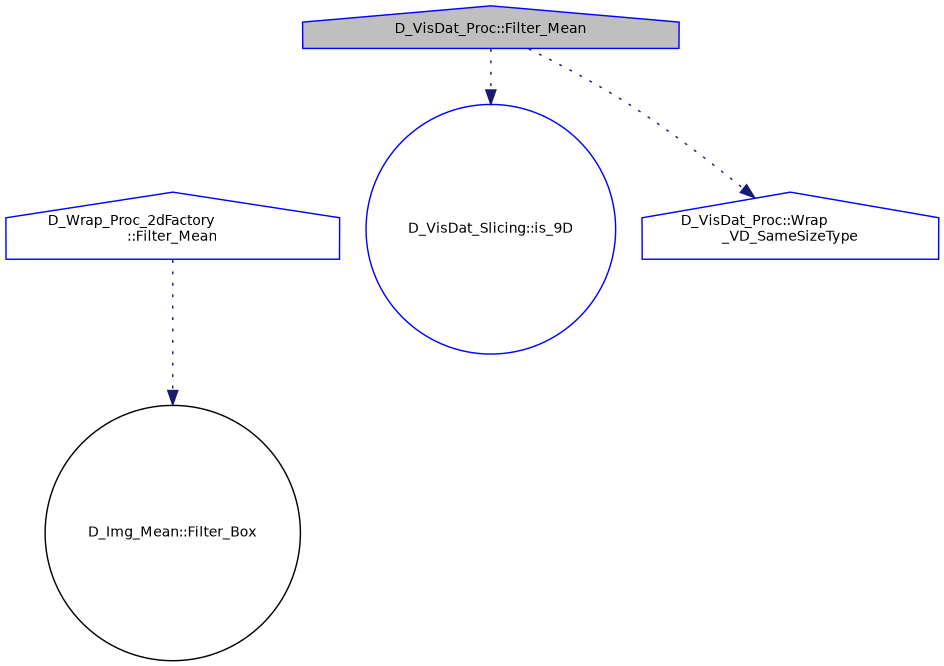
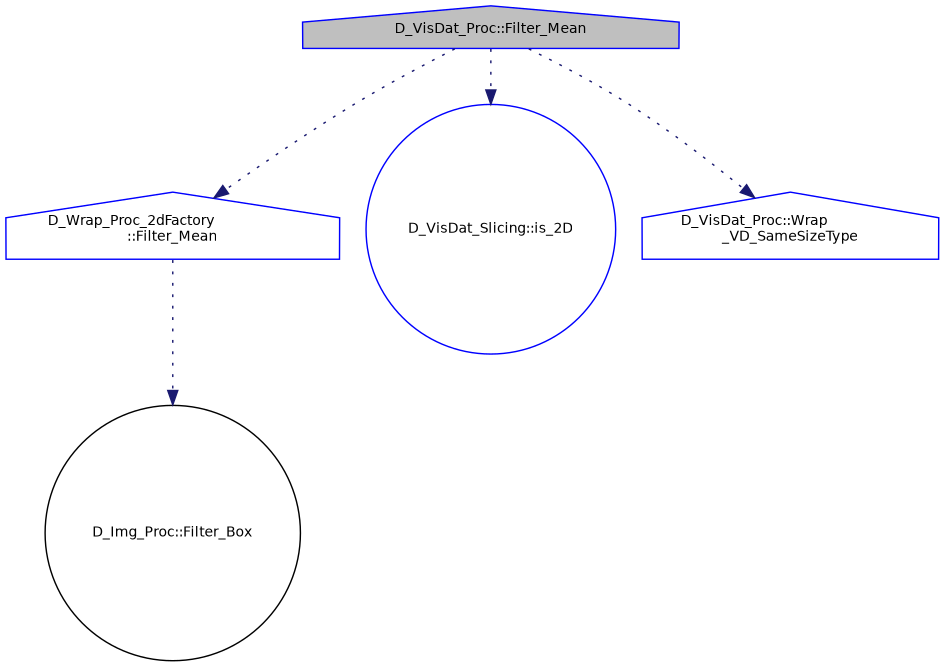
none -> (338, 114)
(491, 229) -> (491, 229)
(173, 533) -> (173, 533)
